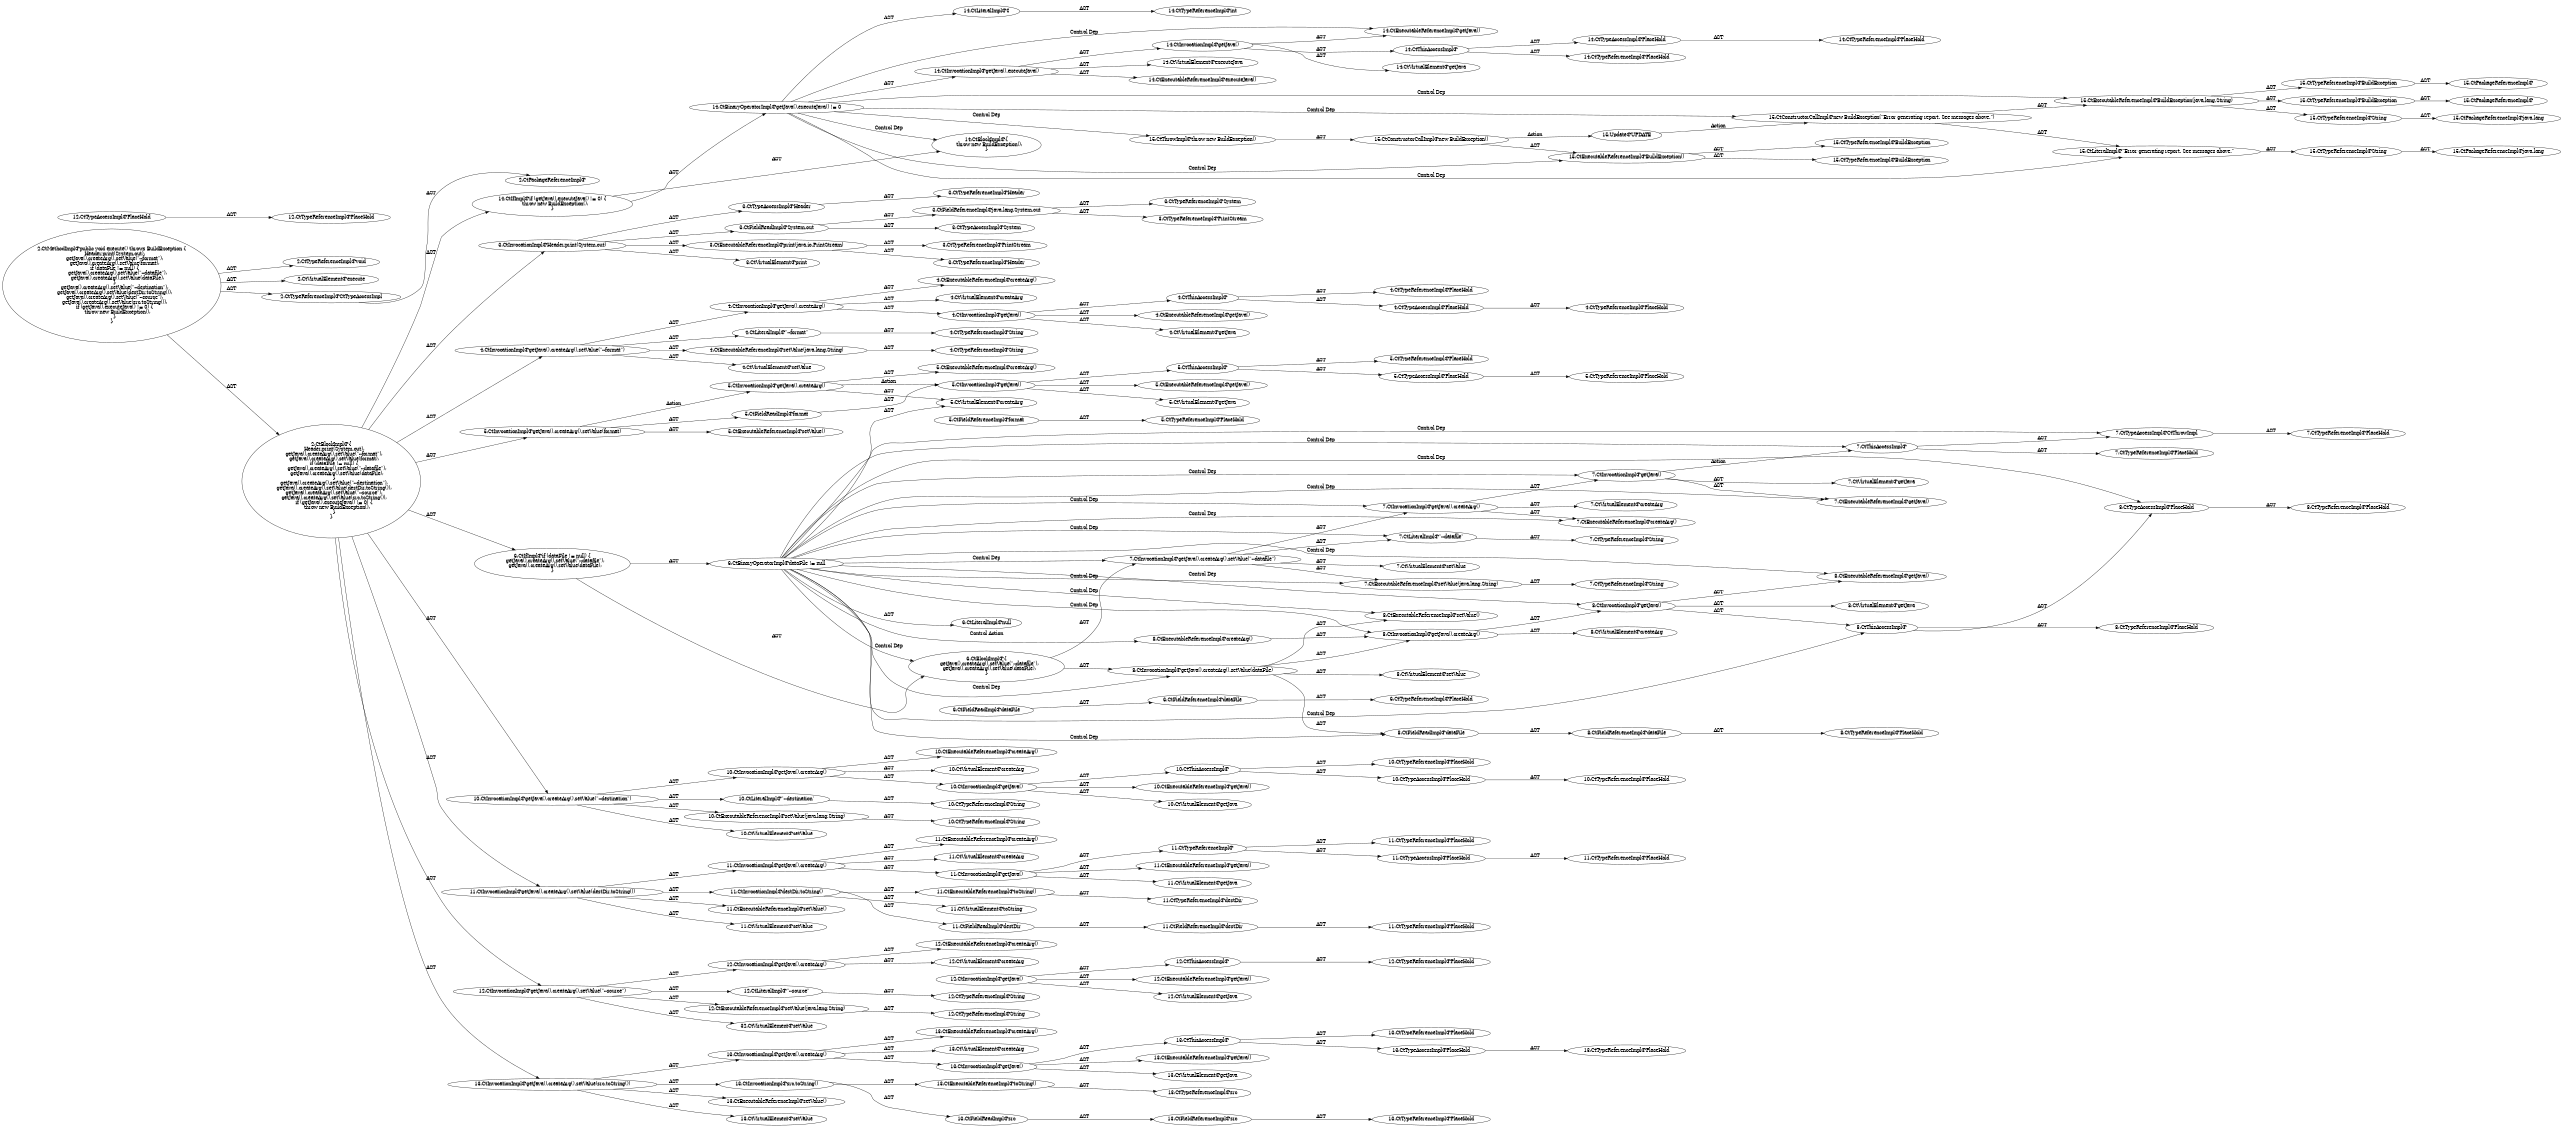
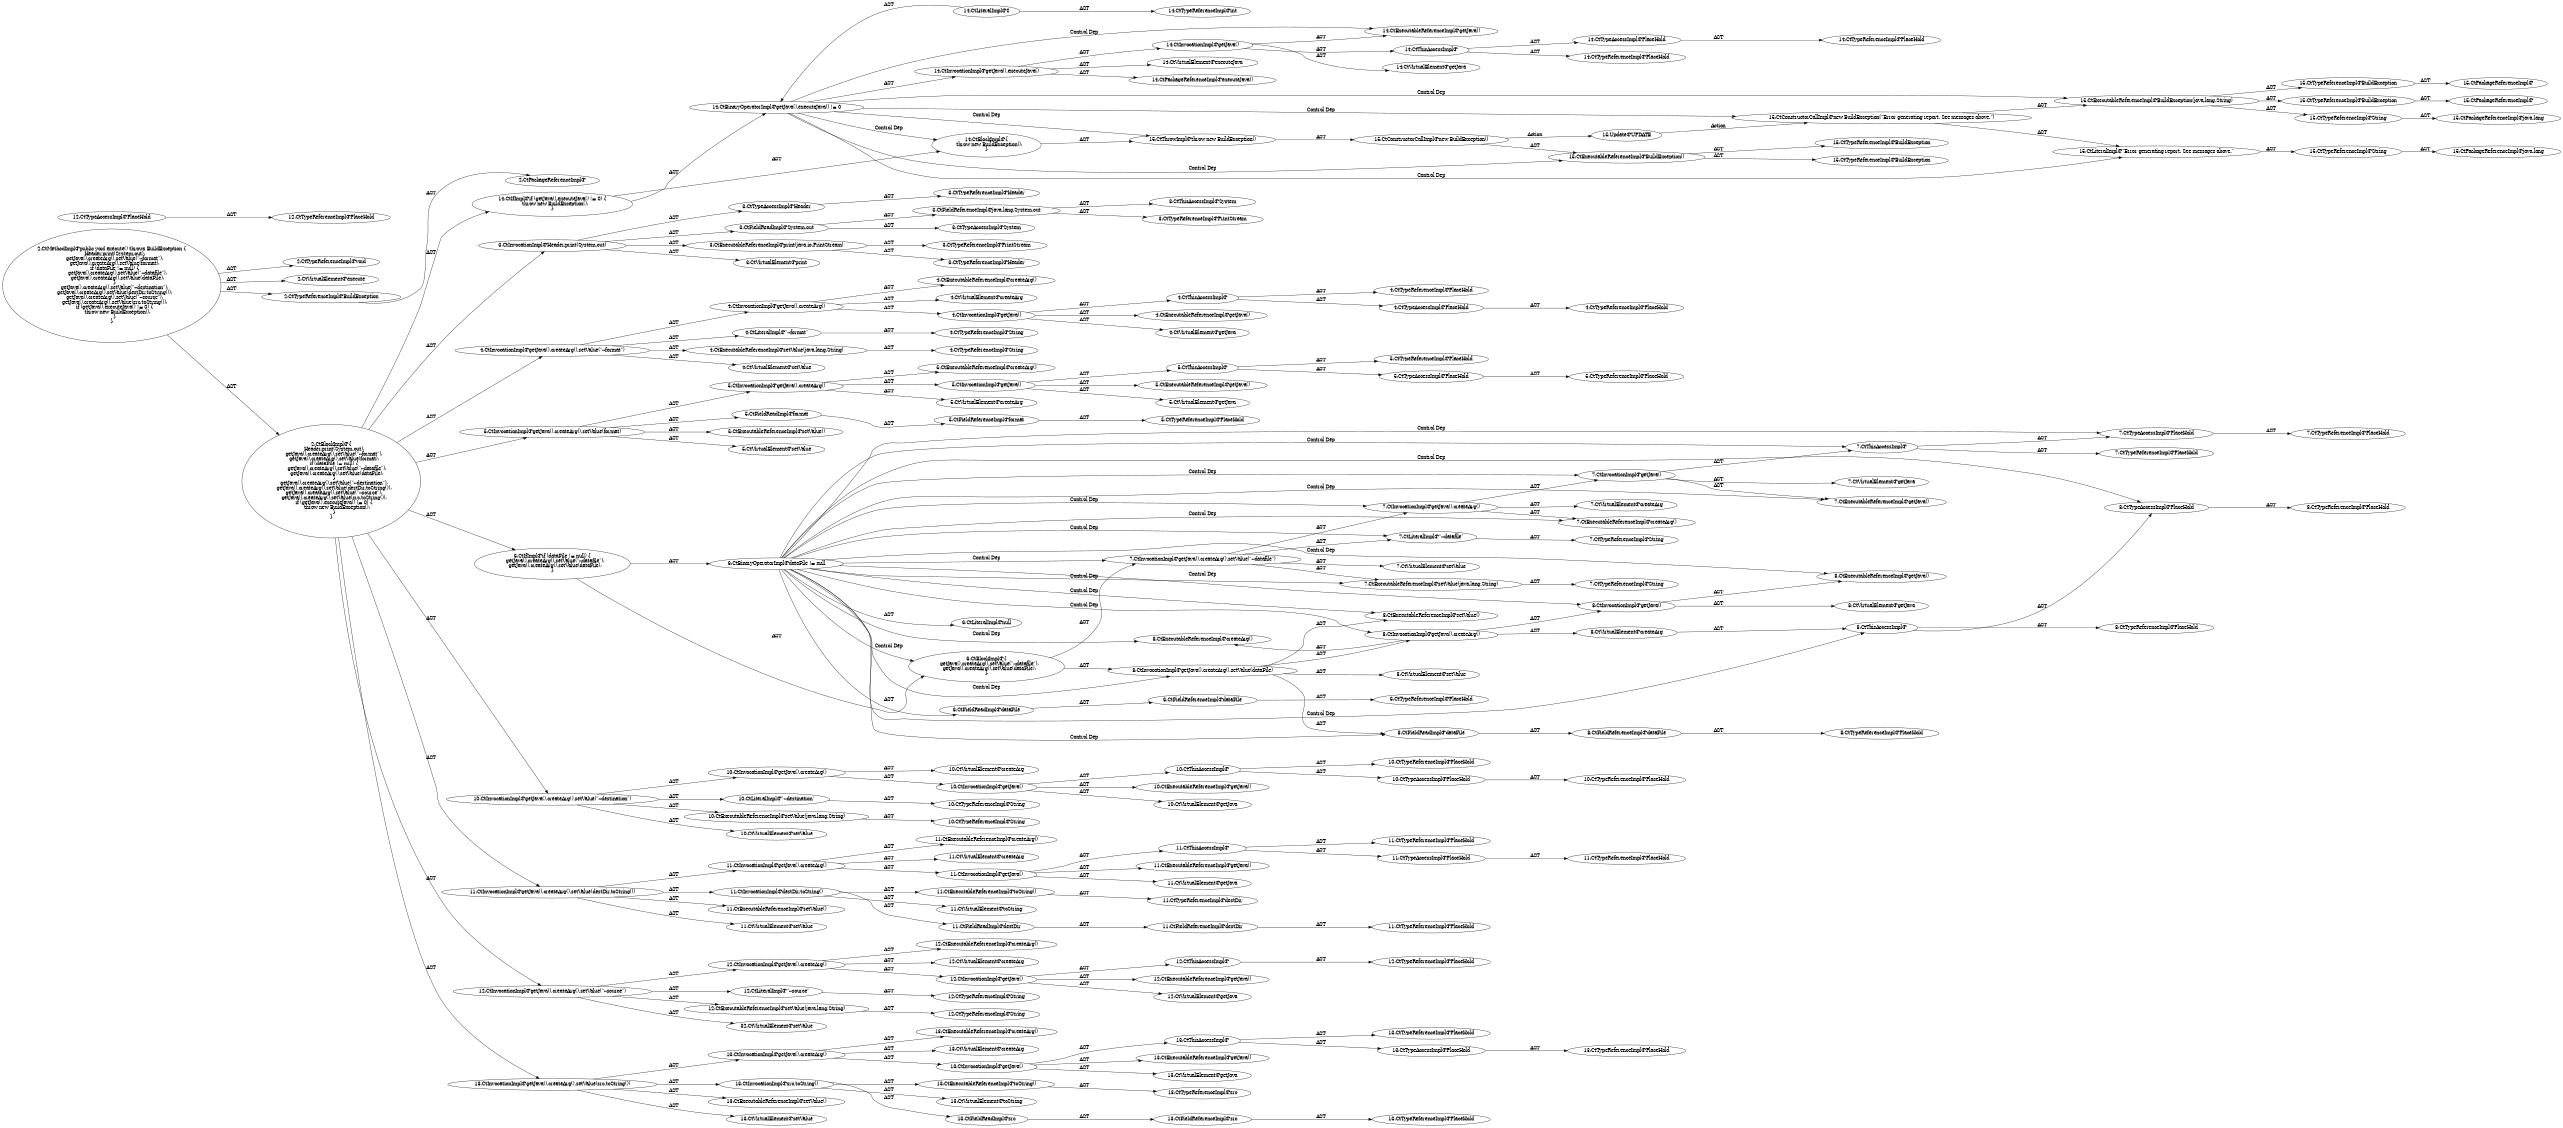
(857, 36) -> (858, 23)
(1203, 80) -> (1203, 80)
none -> (1085, 143)
(1203, 202) -> (1203, 202)
(331, 297) -> (331, 297)
(889, 382) -> (889, 382)
(674, 404) -> (674, 404)
(880, 407) -> (880, 427)
(2157, 434) -> (2157, 434)
none -> (777, 449)
(1718, 462) -> (1718, 462)
(860, 474) -> (841, 675)
(1756, 617) -> (1760, 631)
(986, 634) -> (986, 634)
(1317, 638) -> (1321, 651)
(986, 752) -> none
(1203, 849) -> (1203, 849)
none -> (885, 973)
none -> (986, 1102)
